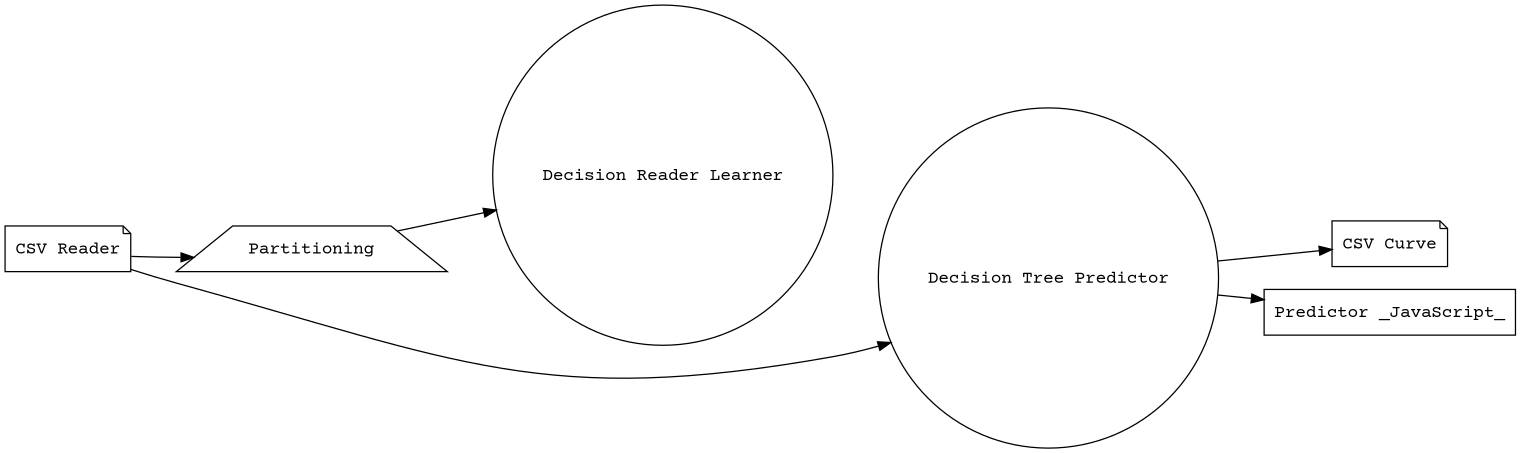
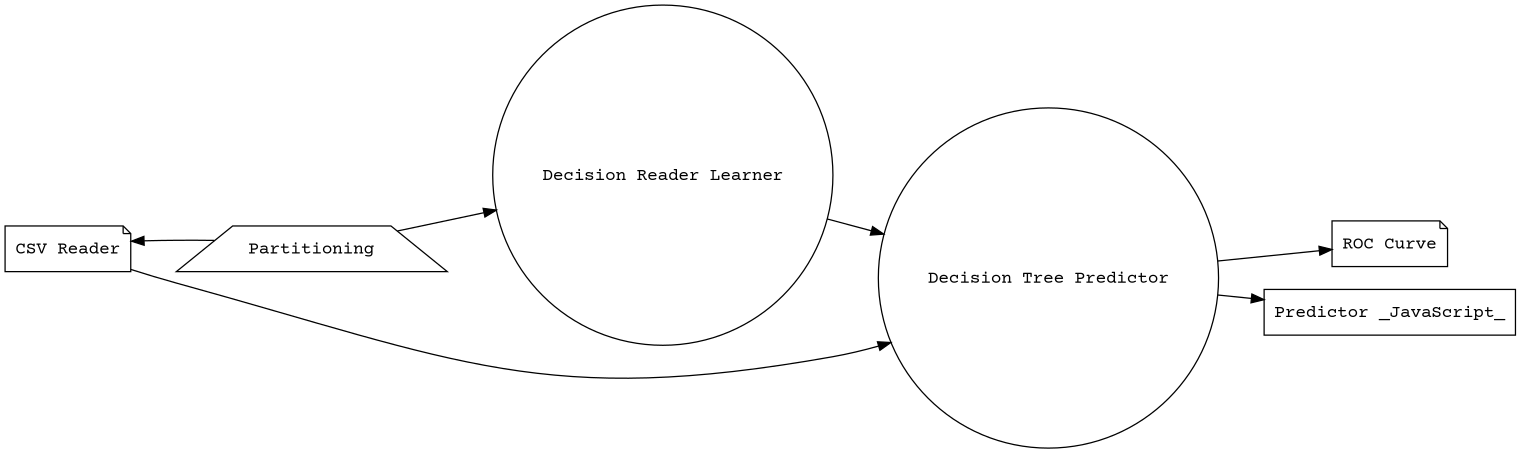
none -> (849, 225)
(1390, 244) -> (1390, 244)
(156, 257) -> (179, 240)
